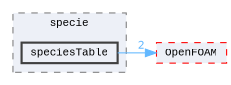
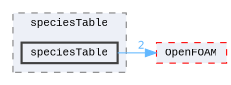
(70, 23) -> (70, 23)
